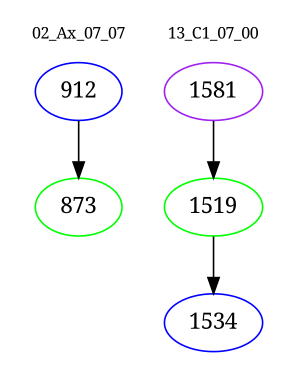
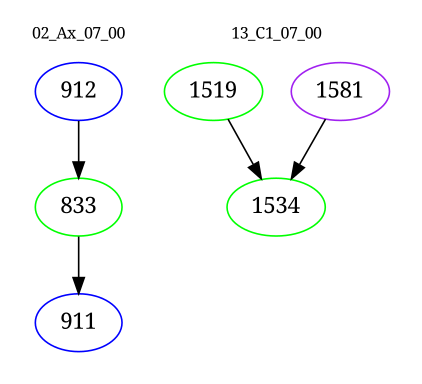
(79, 35) -> (79, 35)
(214, 141) -> (313, 142)
(79, 207) -> (79, 207)
none -> (79, 323)
(214, 323) -> (276, 207)
